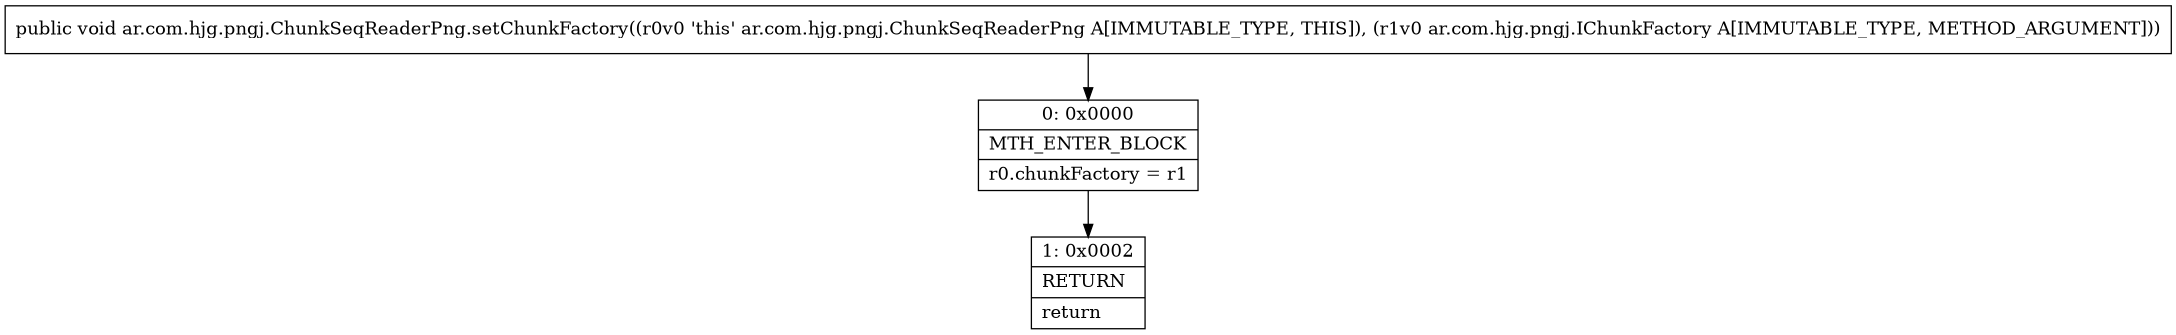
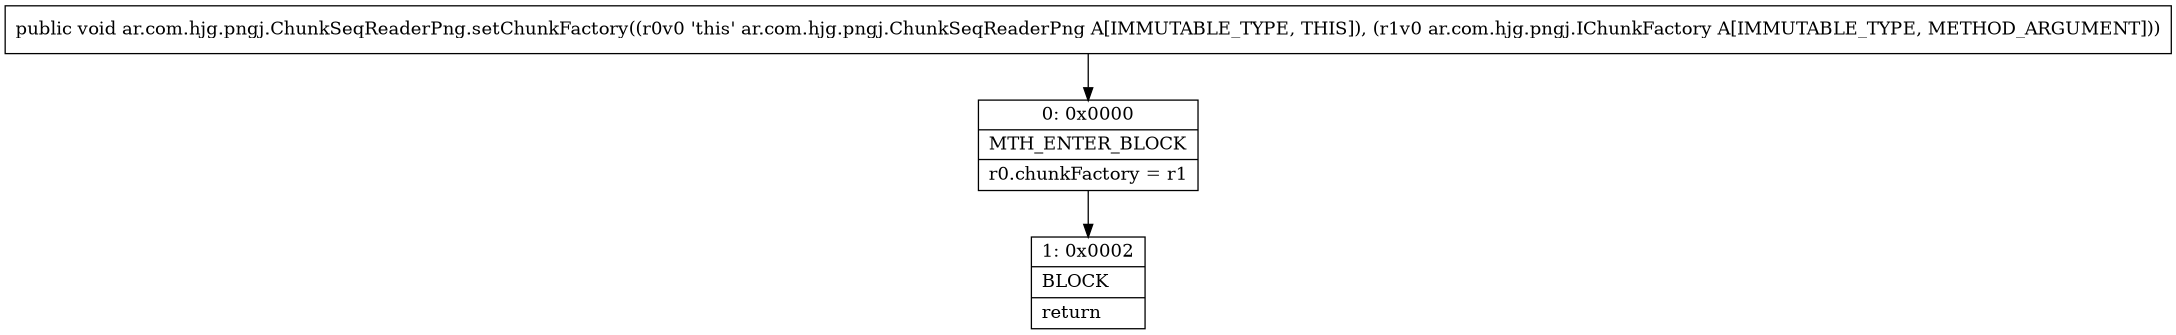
(1084, 282) -> (1075, 282)
